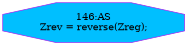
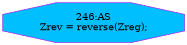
(94, 23) -> (94, 23)
